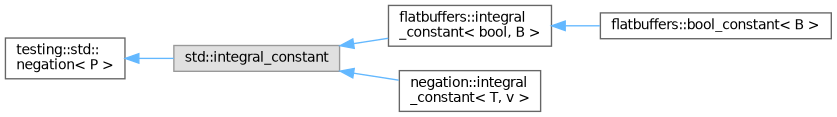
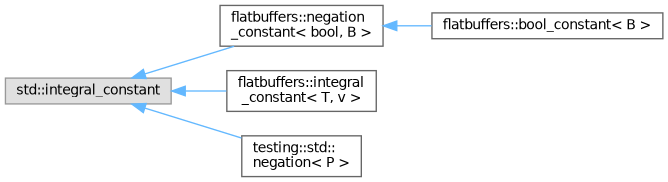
(470, 26) -> (302, 26)
(156, 58) -> (193, 123)
(470, 91) -> (302, 91)
